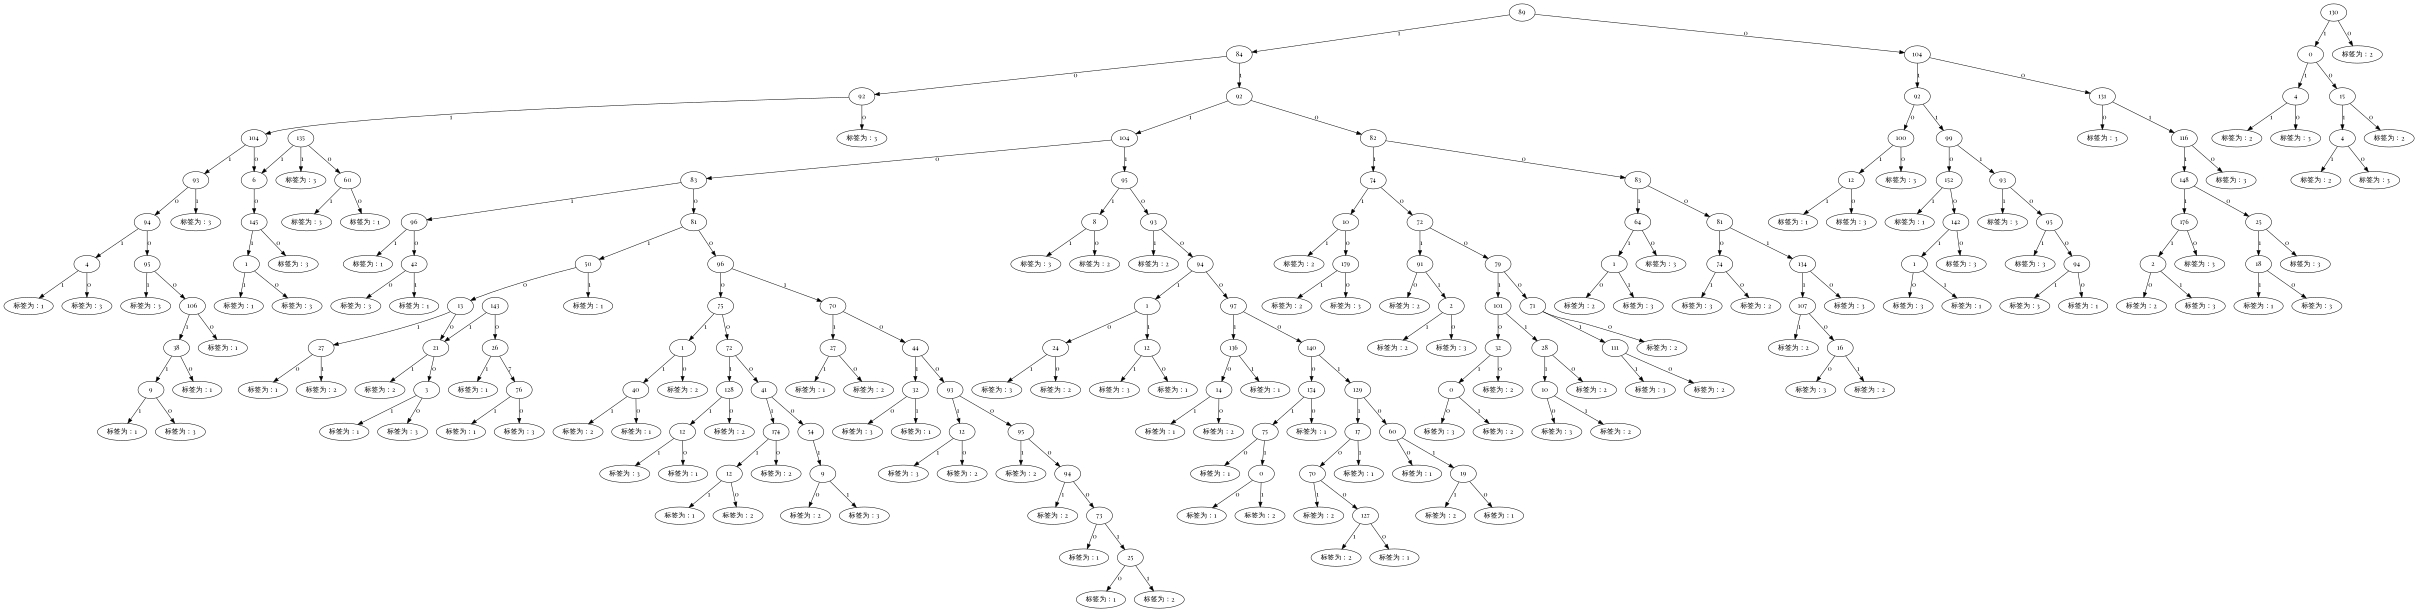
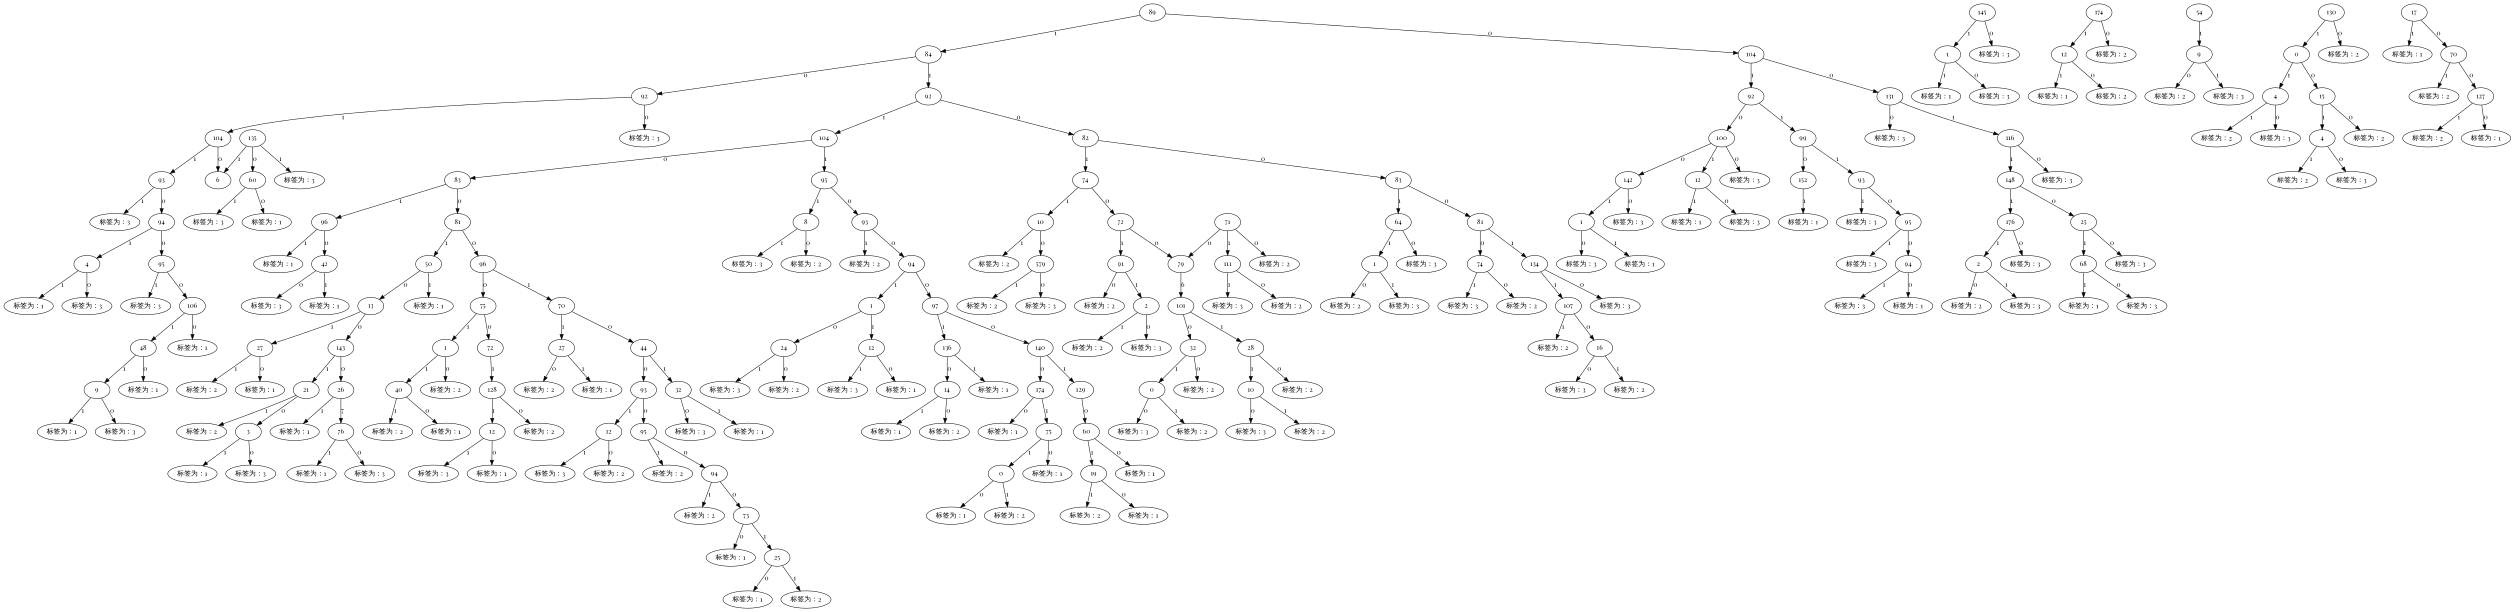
(254, 199) -> none
(1952, 199) -> (1677, 158)
(1346, 264) -> (1041, 264)
(2259, 264) -> (2084, 264)
(1514, 283) -> (1206, 242)
(1499, 285) -> (1183, 285)
(449, 325) -> (357, 325)
(177, 348) -> (143, 348)
(764, 390) -> none
(1358, 408) -> none
